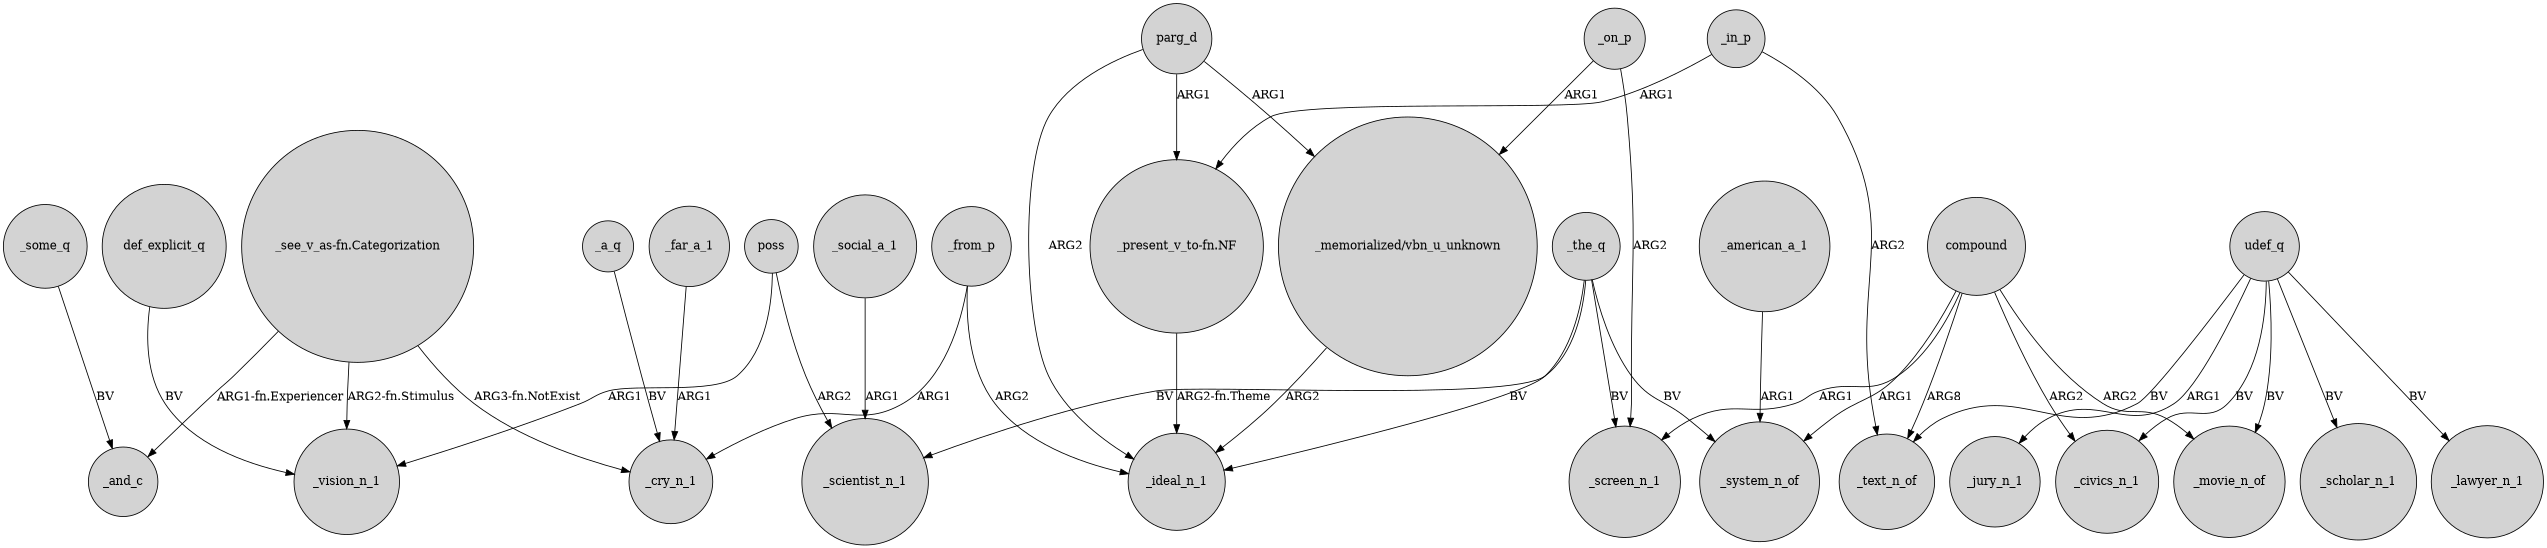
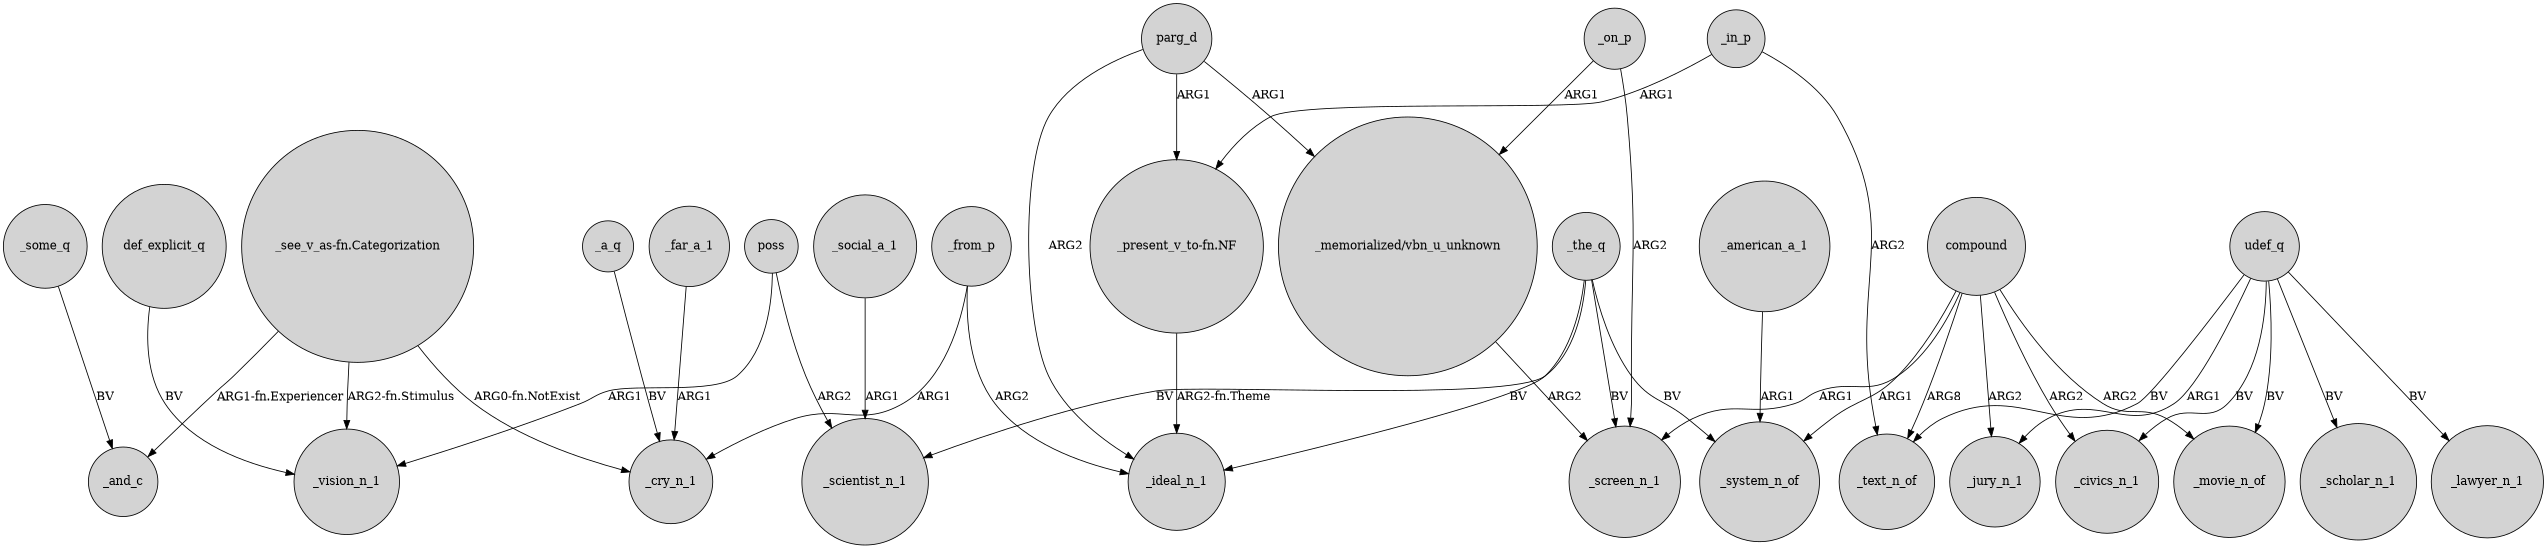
none -> (1986, 362)
(527, 397) -> (527, 397)
(1277, 400) -> (1539, 388)
